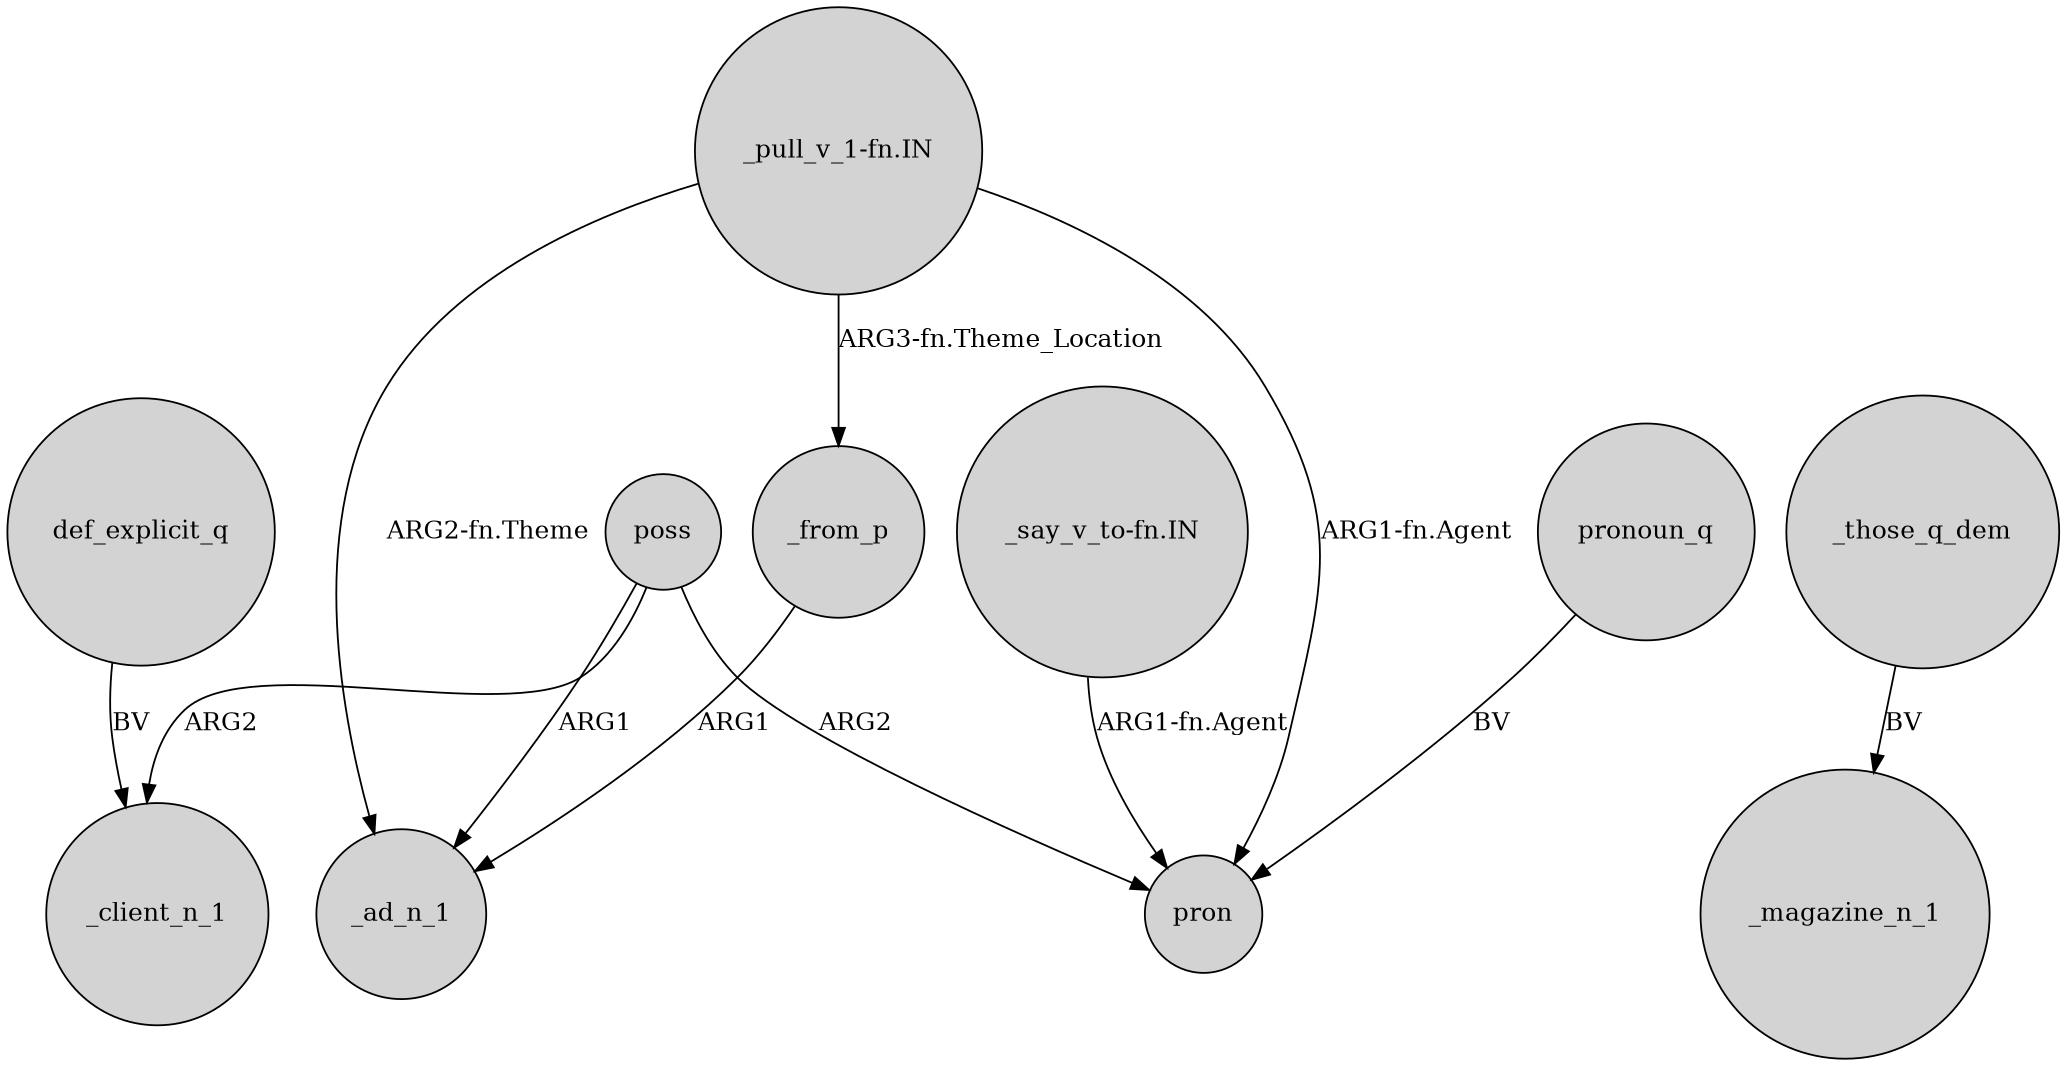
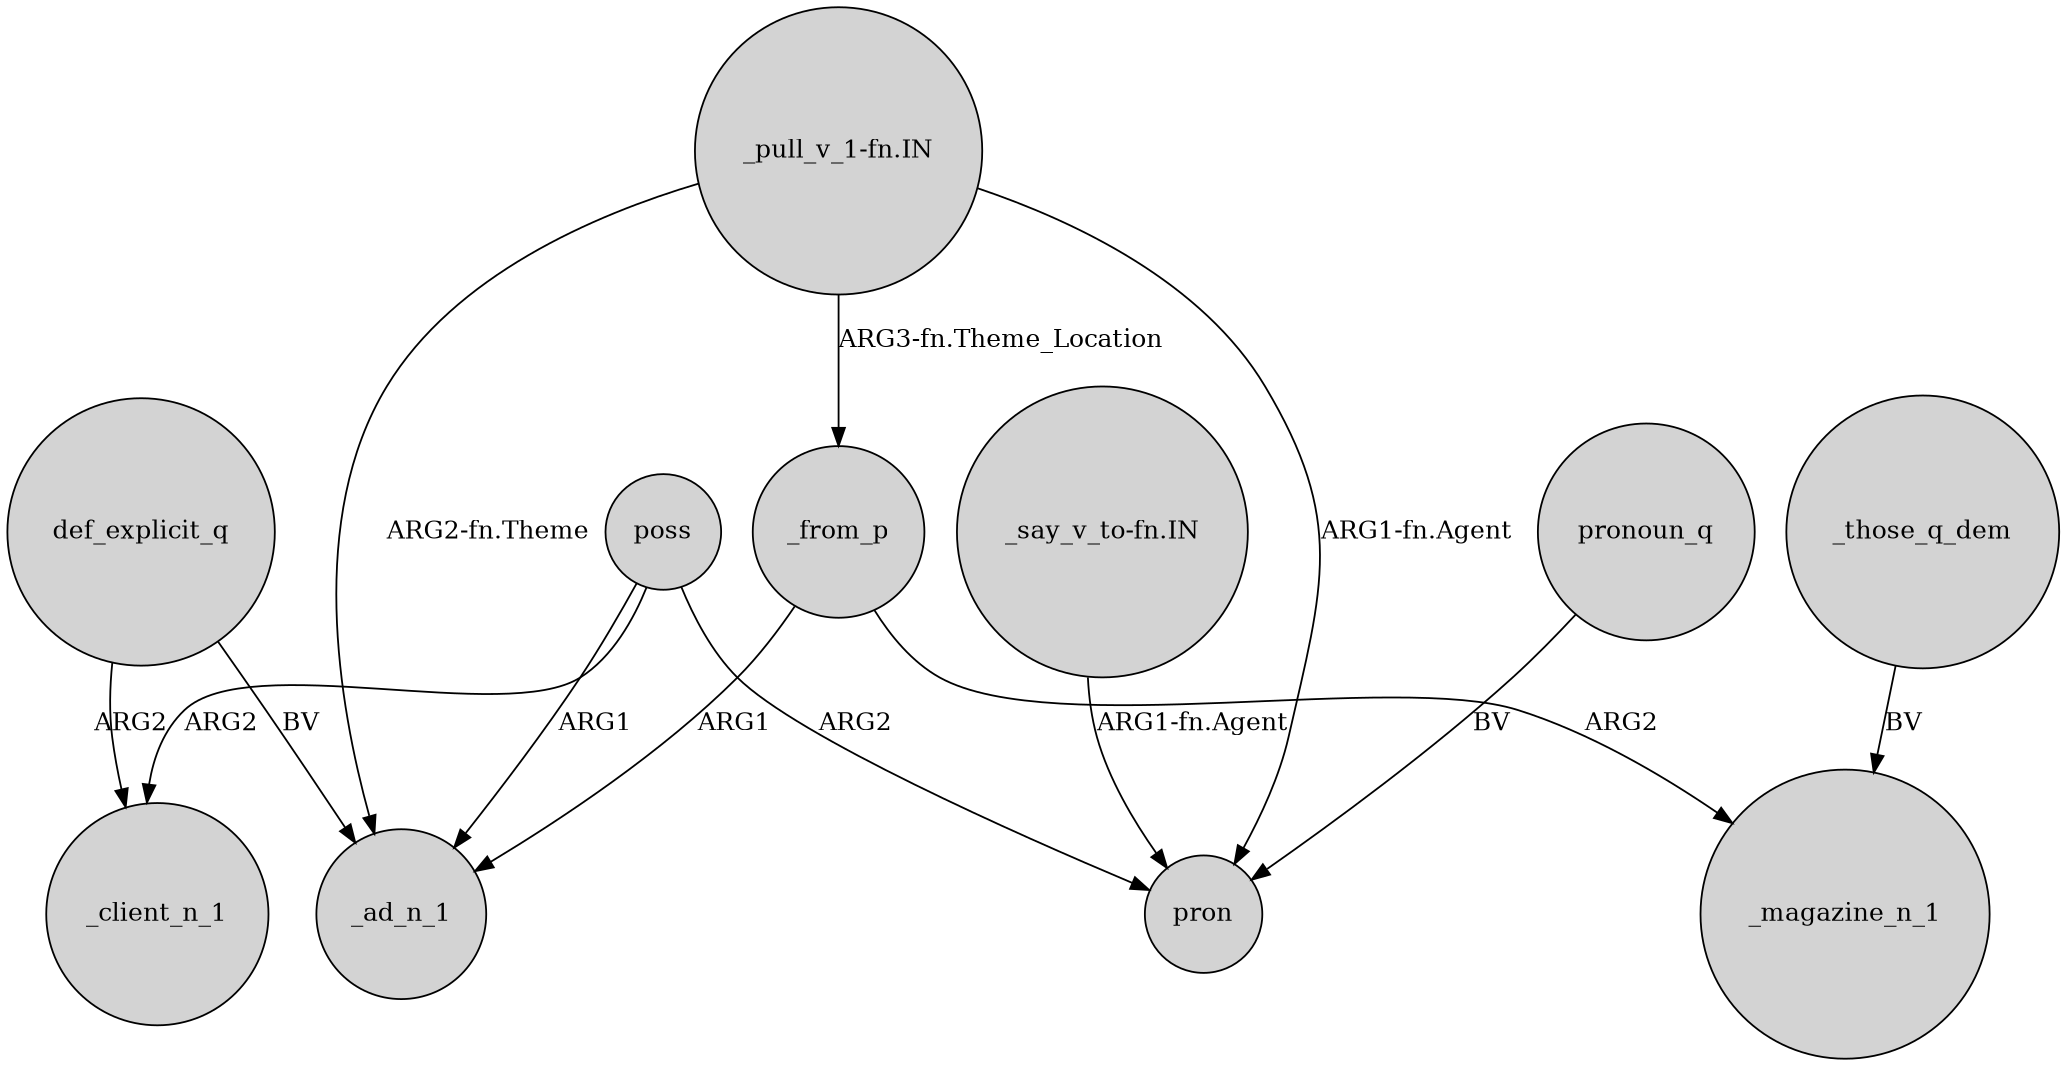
none -> (1270, 701)
(131, 724) -> (131, 724)
none -> (282, 734)
